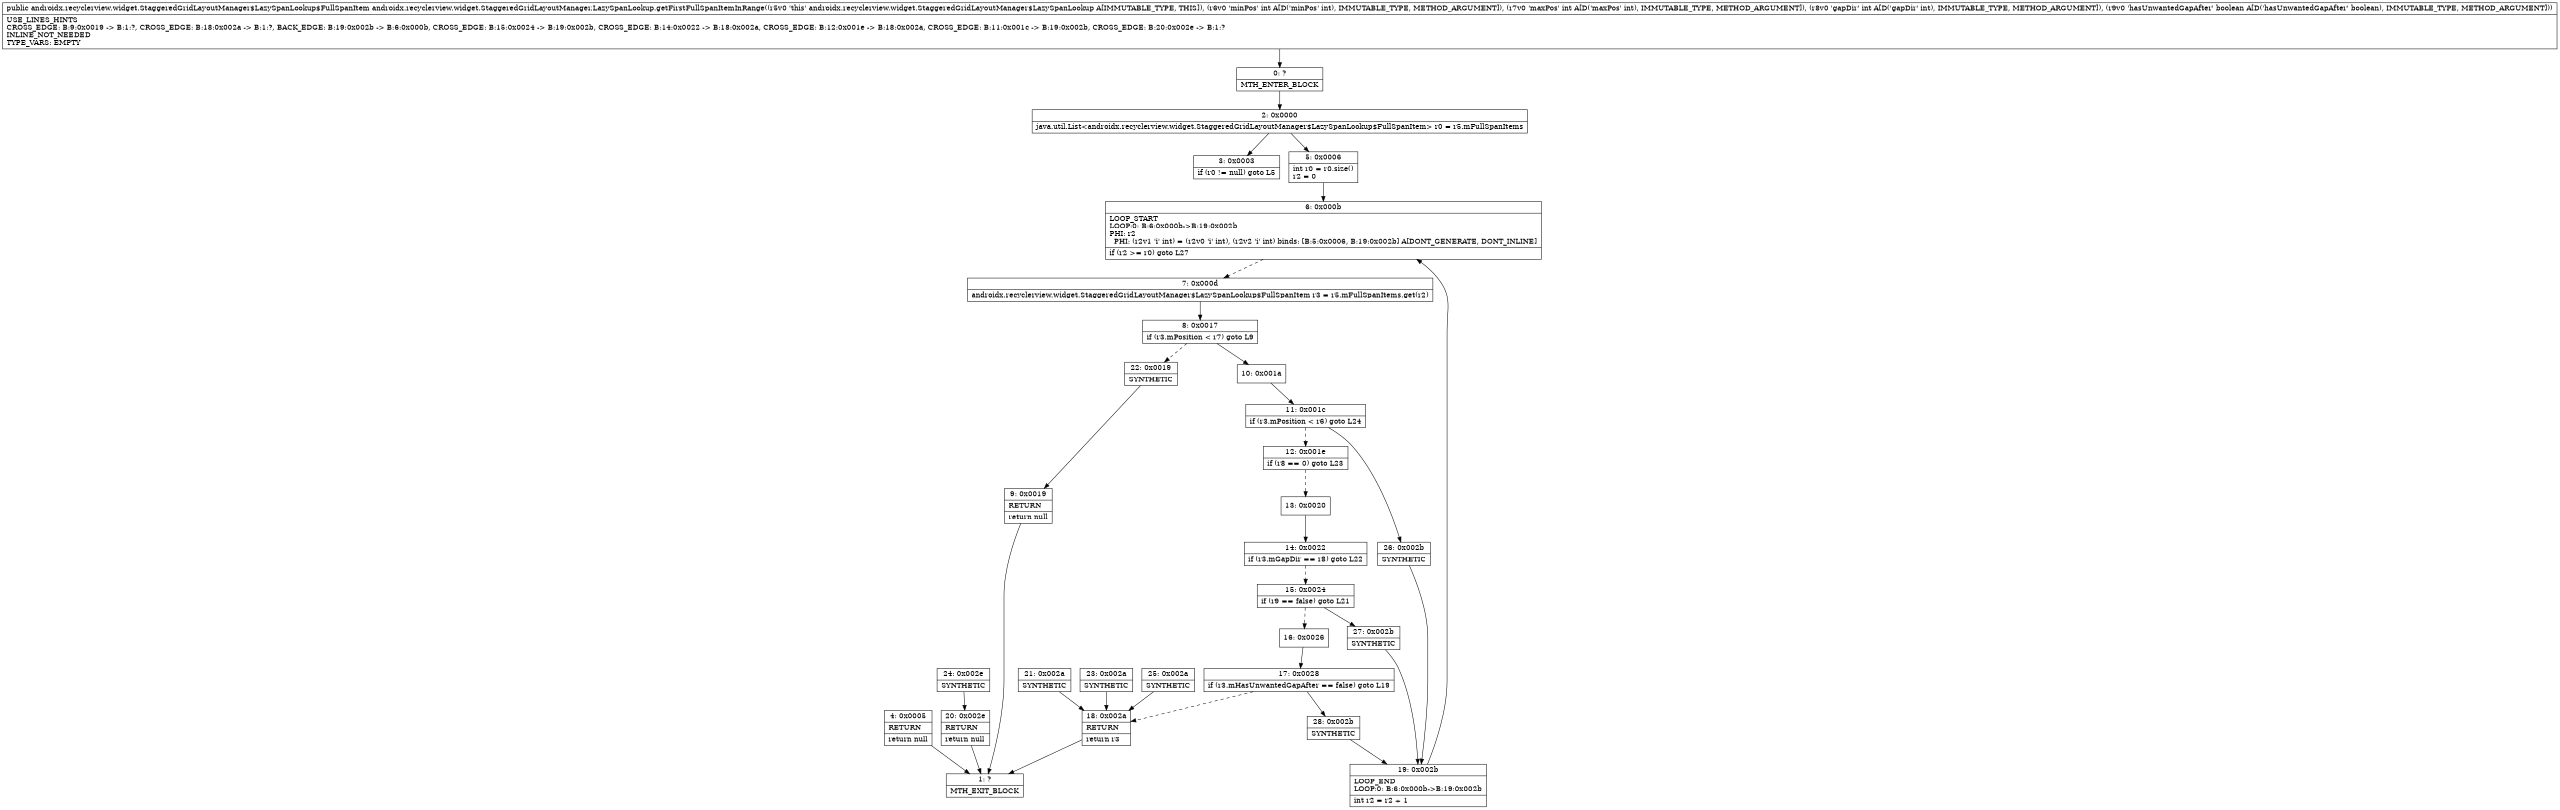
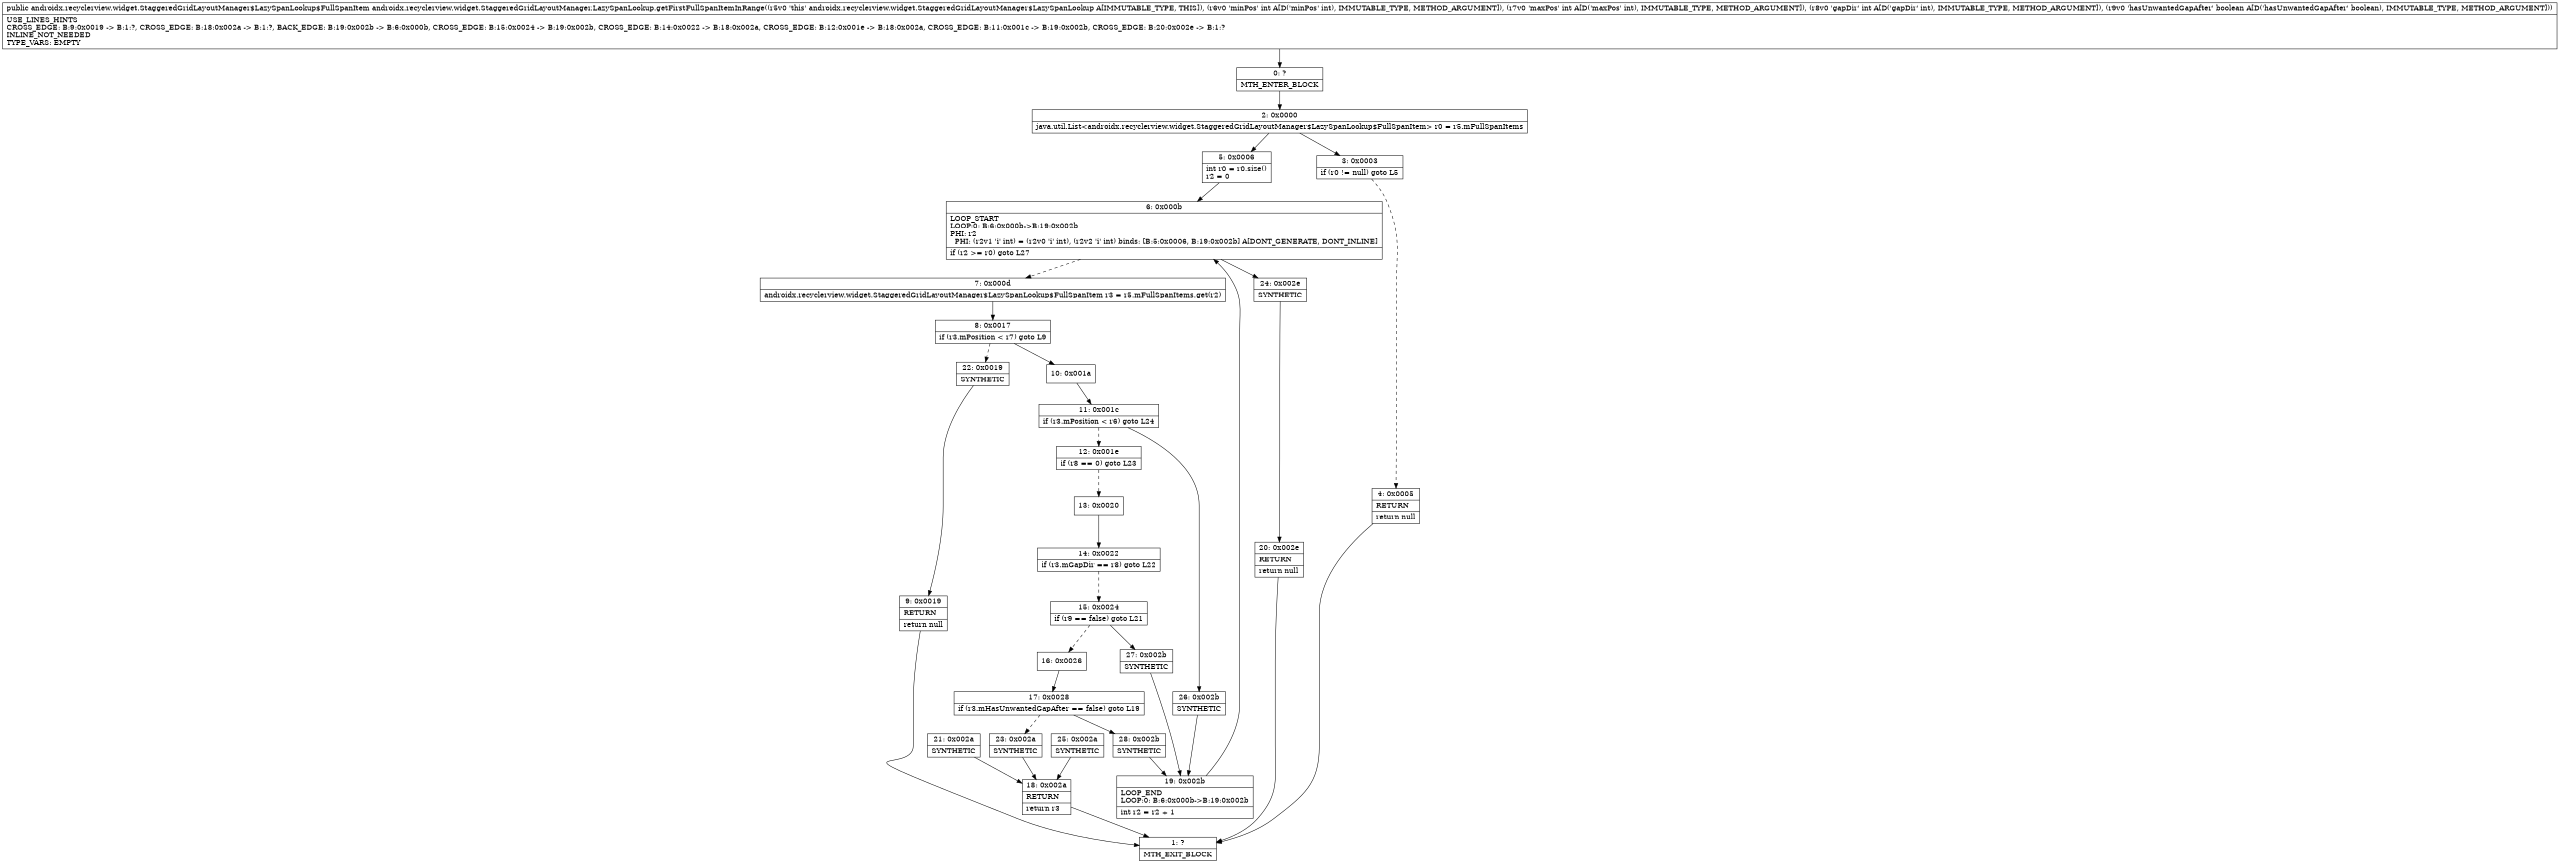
none -> (1237, 268)
none -> (1396, 328)
(1195, 706) -> (1034, 722)
